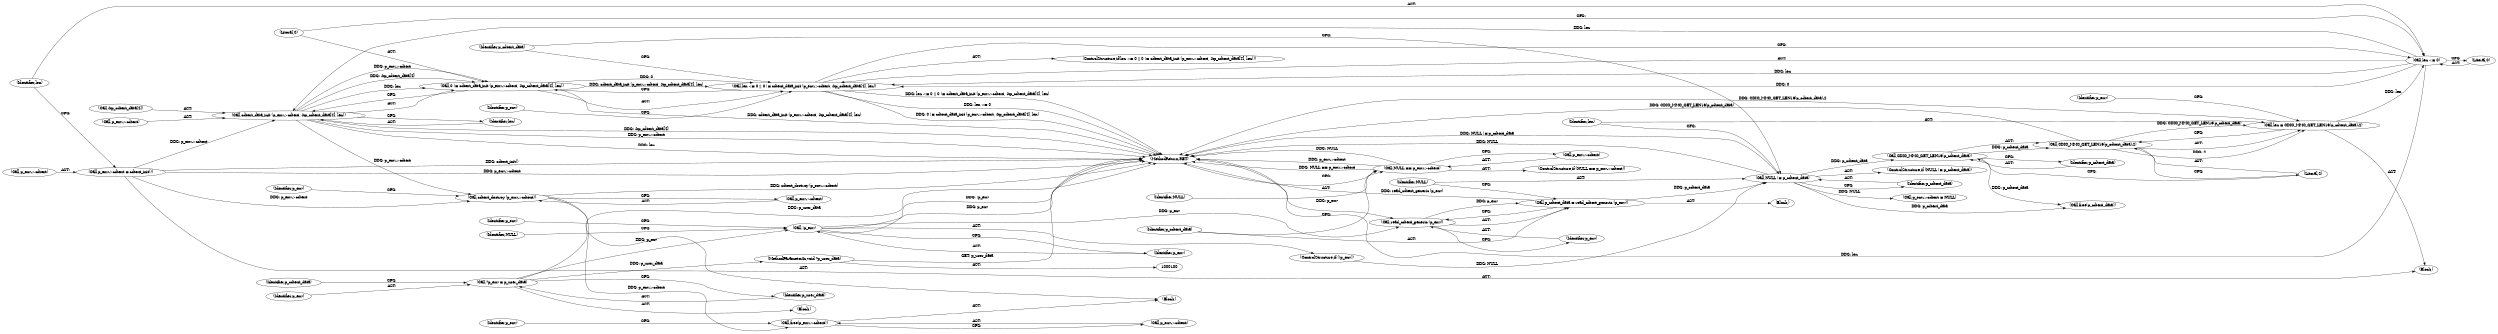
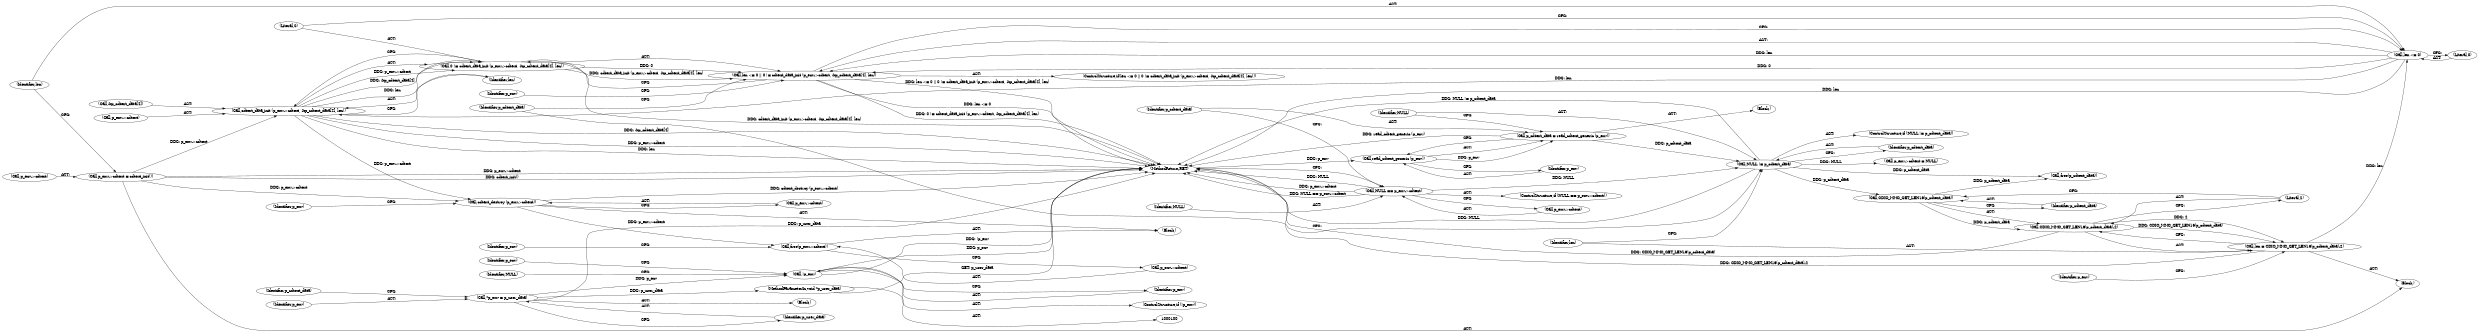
(1112, 219) -> none
(1568, 261) -> (1584, 183)
